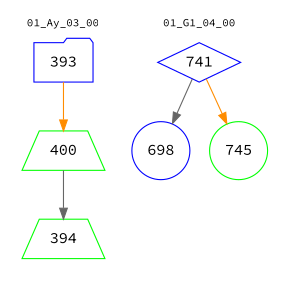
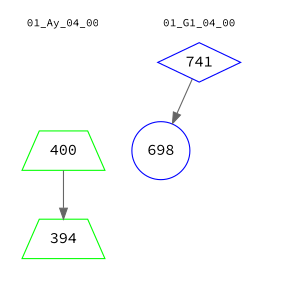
(63, 24) -> (63, 24)
(63, 62) -> none
(239, 151) -> none
